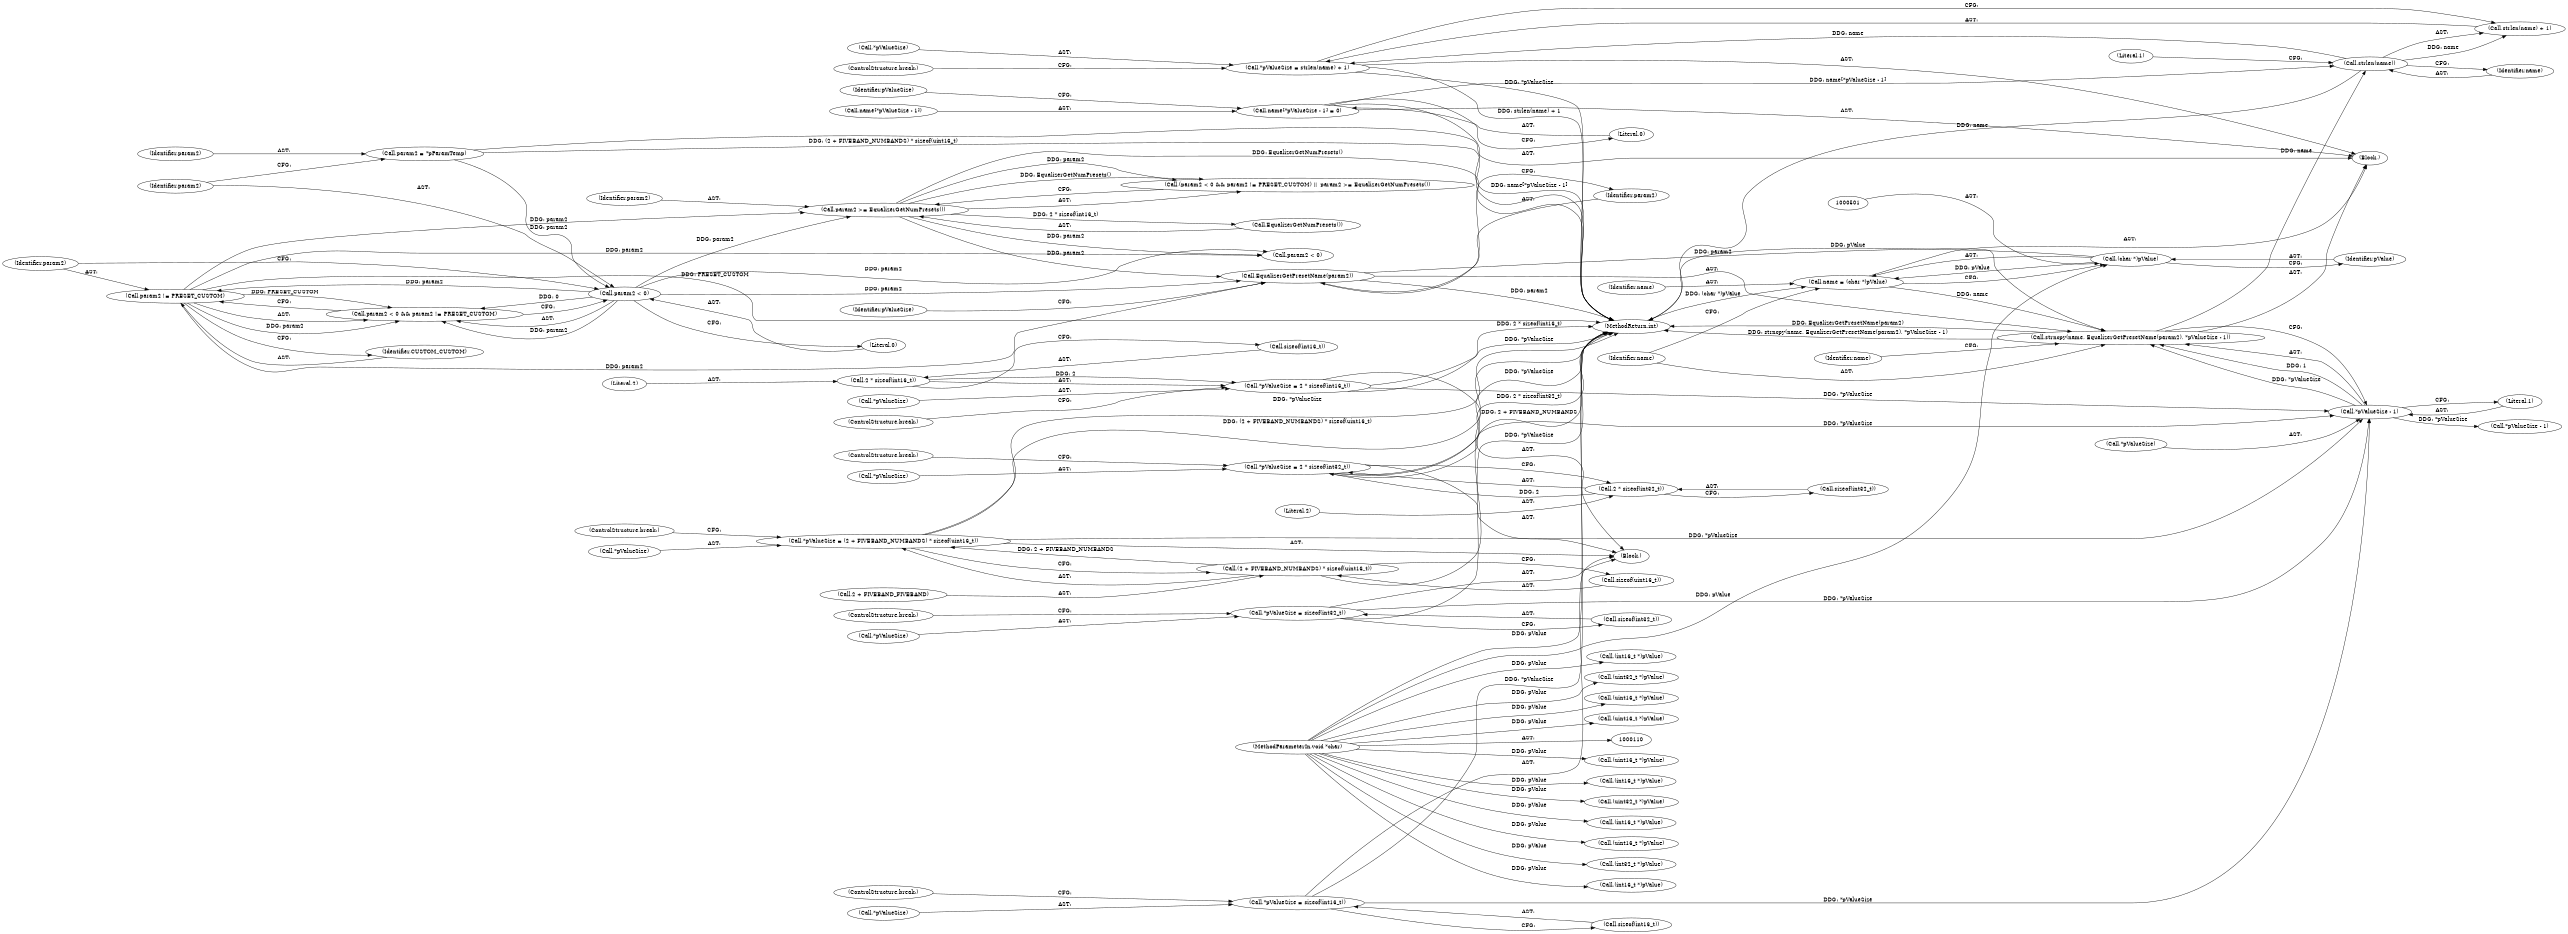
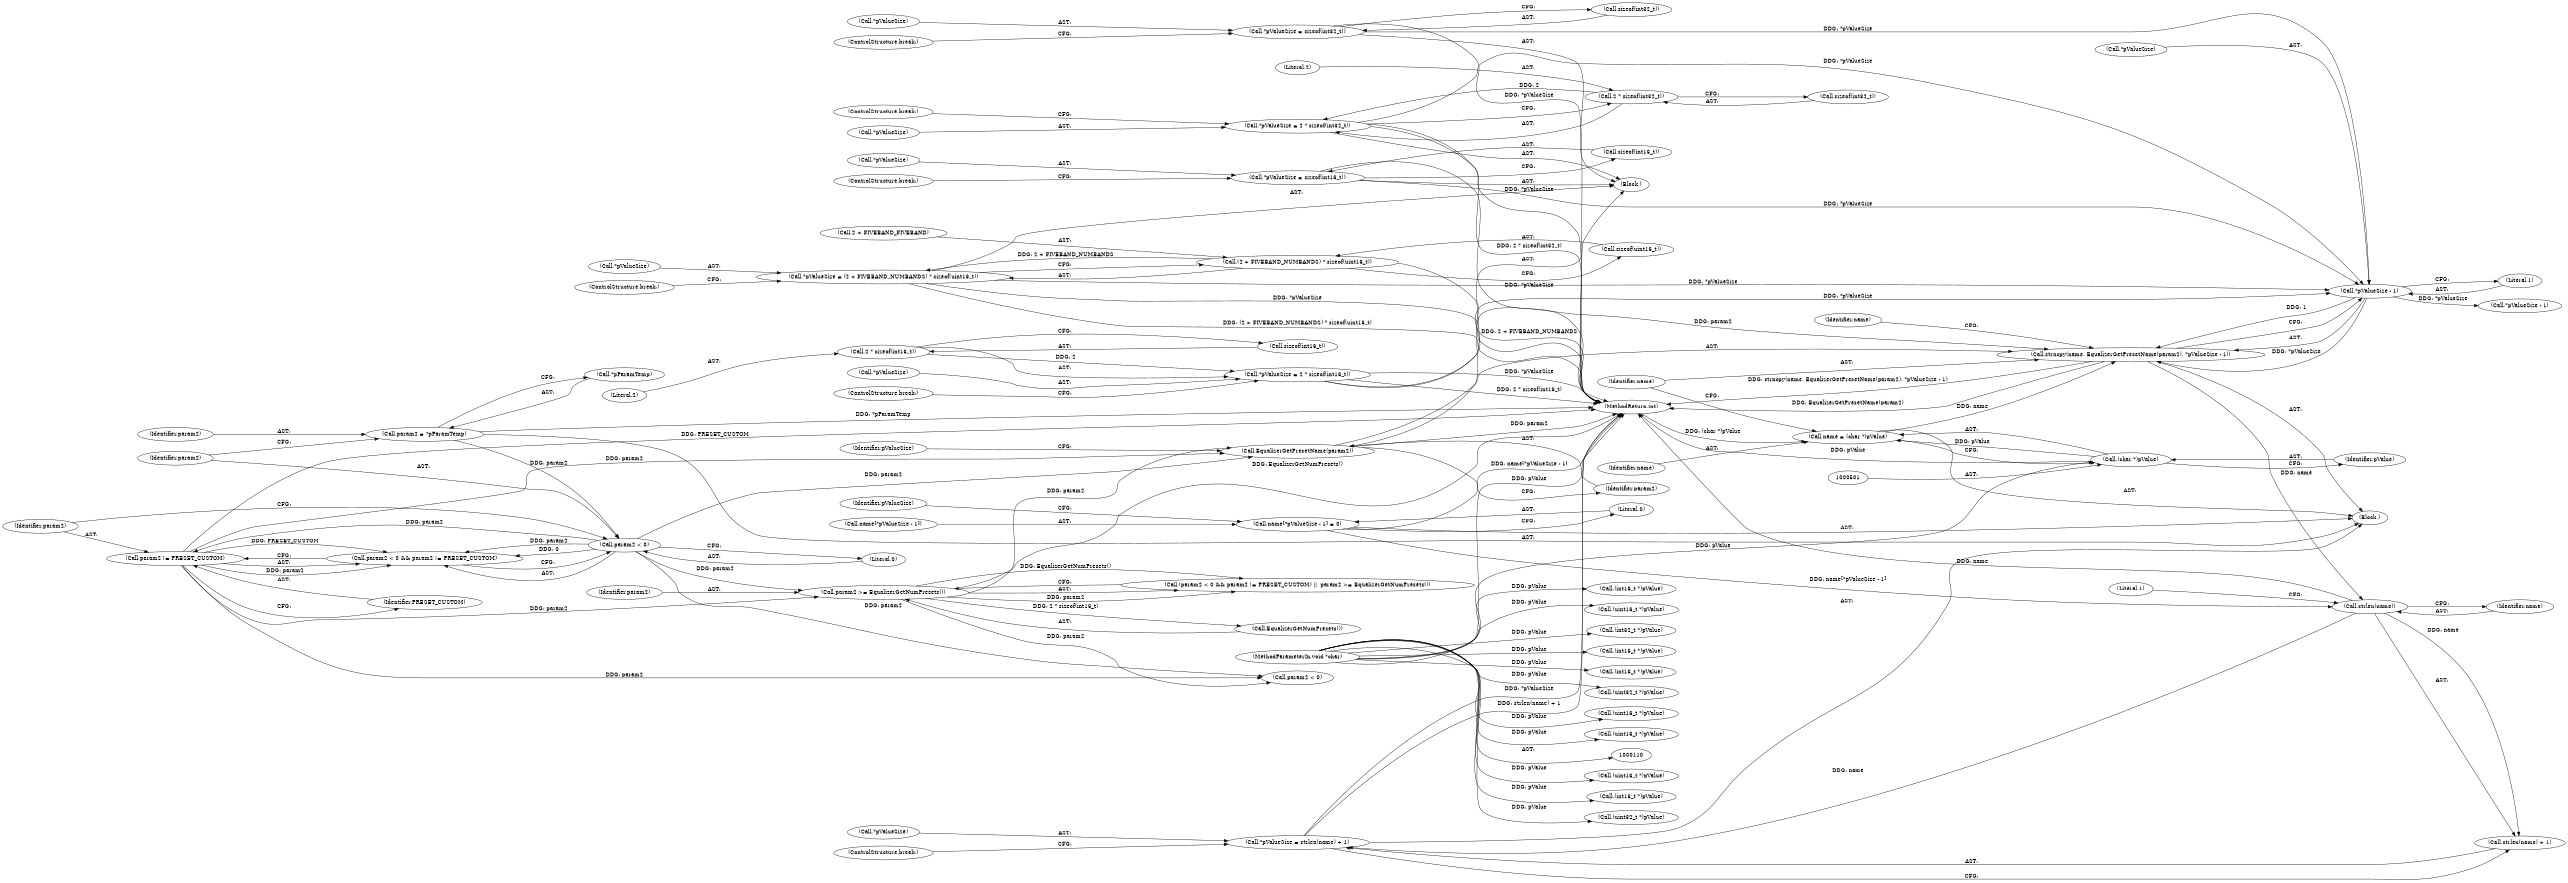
(883, 141) -> (883, 415)
(425, 352) -> (425, 602)
none -> (624, 375)
